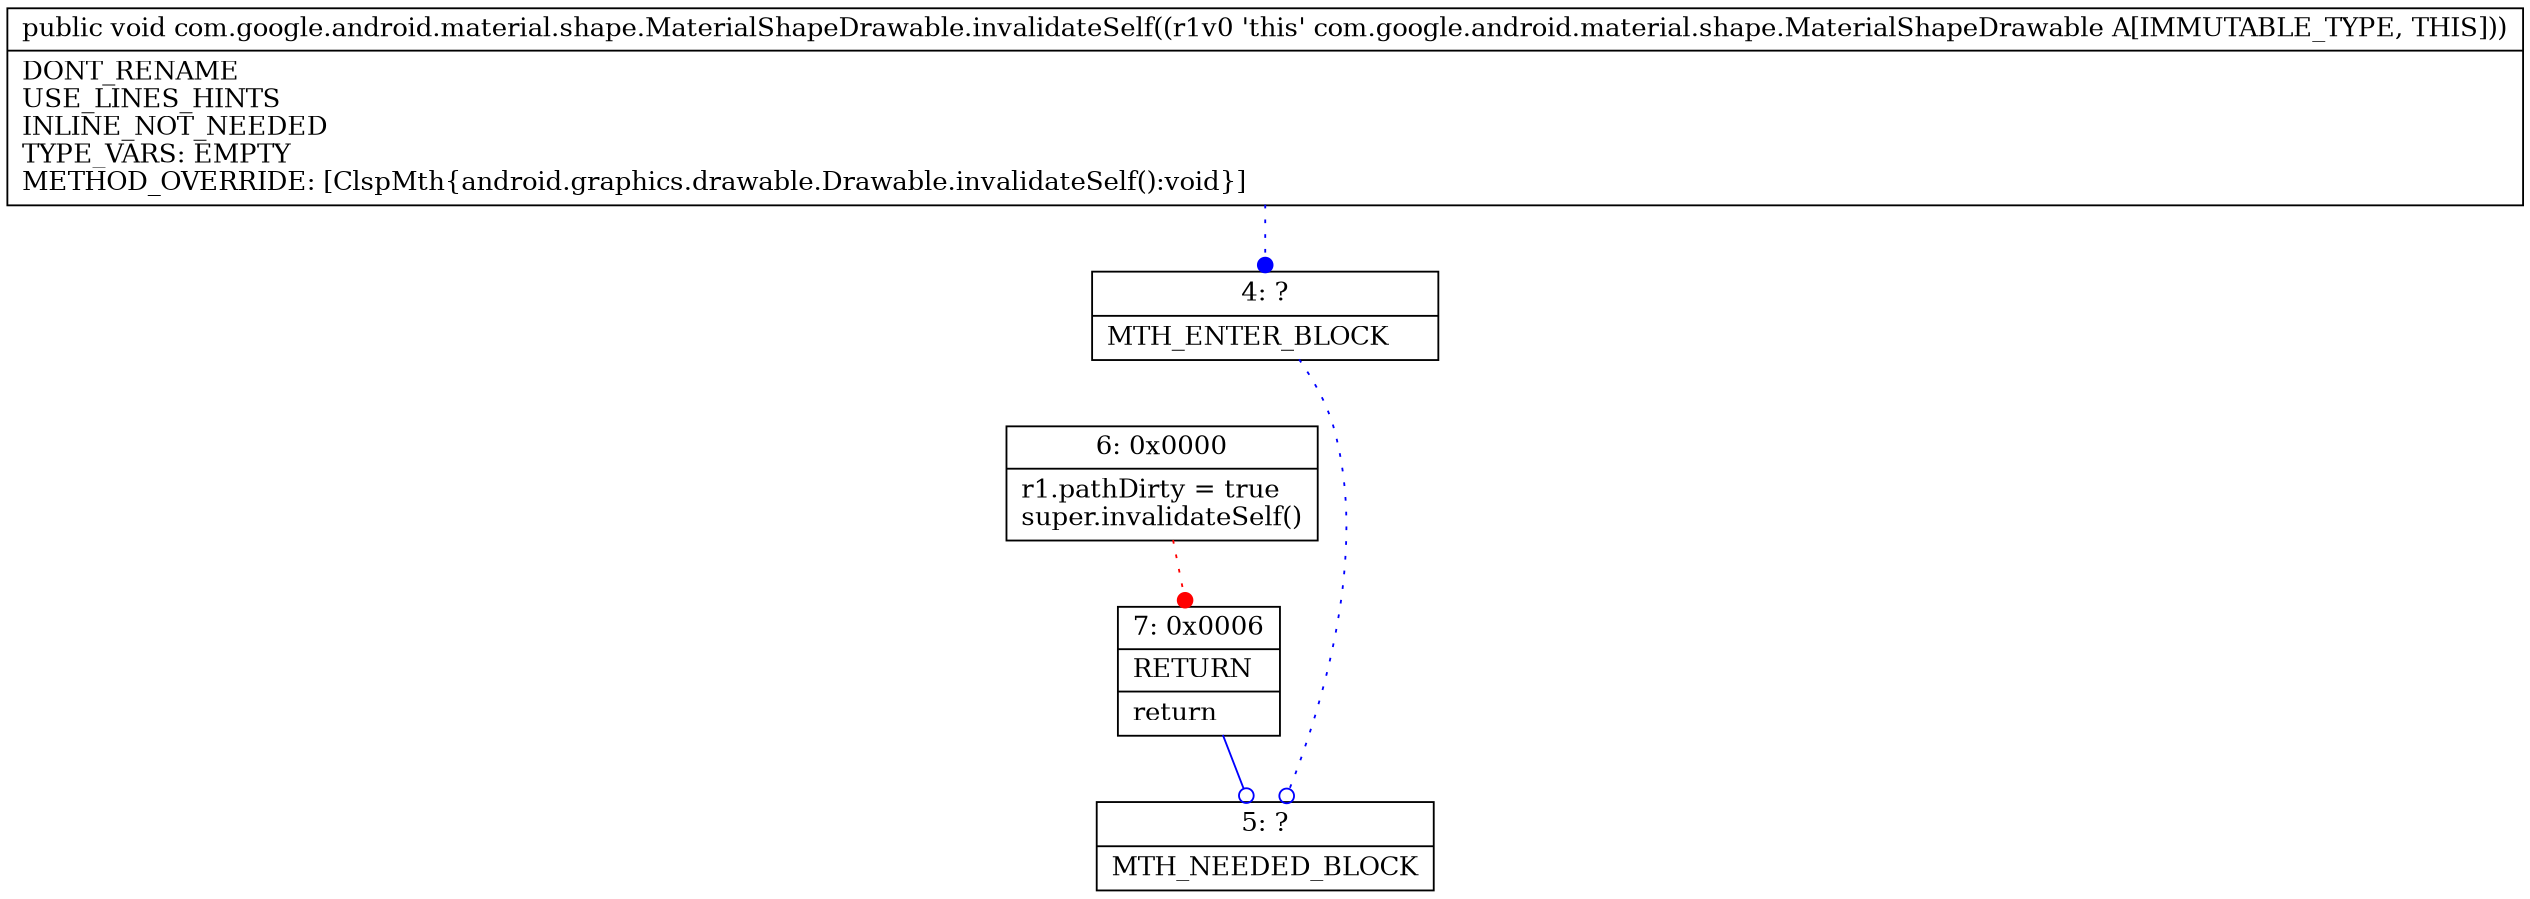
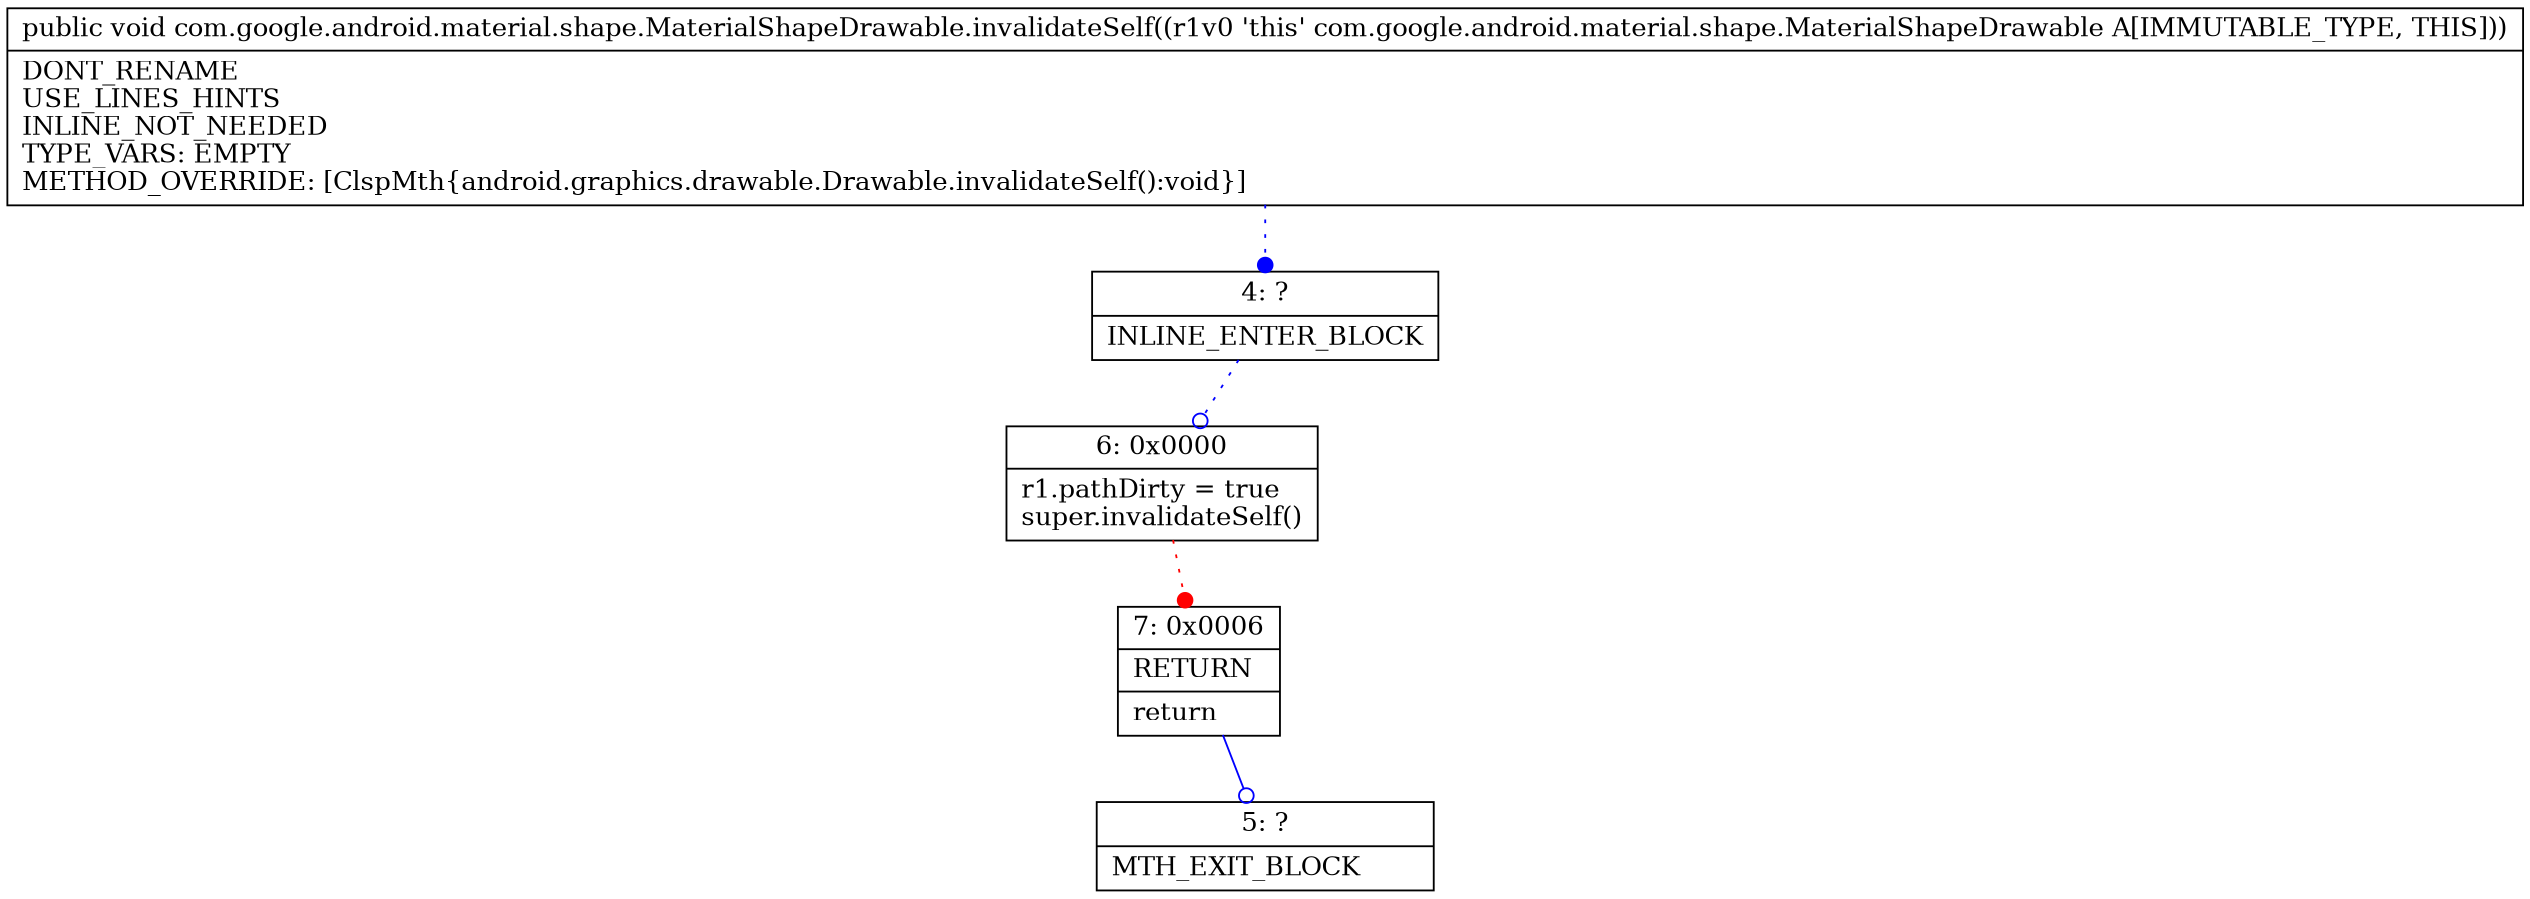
(1249, 337) -> (1265, 337)
(1344, 573) -> (1221, 387)
(1265, 867) -> (1237, 867)
